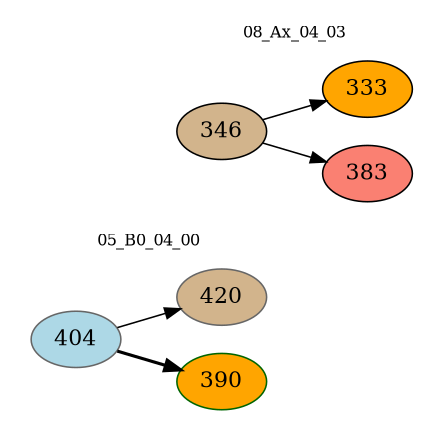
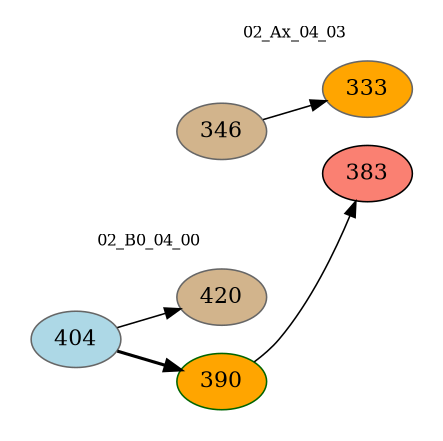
(295, 34) -> (295, 34)
(367, 89) -> (367, 89)
(222, 131) -> (222, 131)
(287, 150) -> (311, 295)
(149, 242) -> (149, 242)
